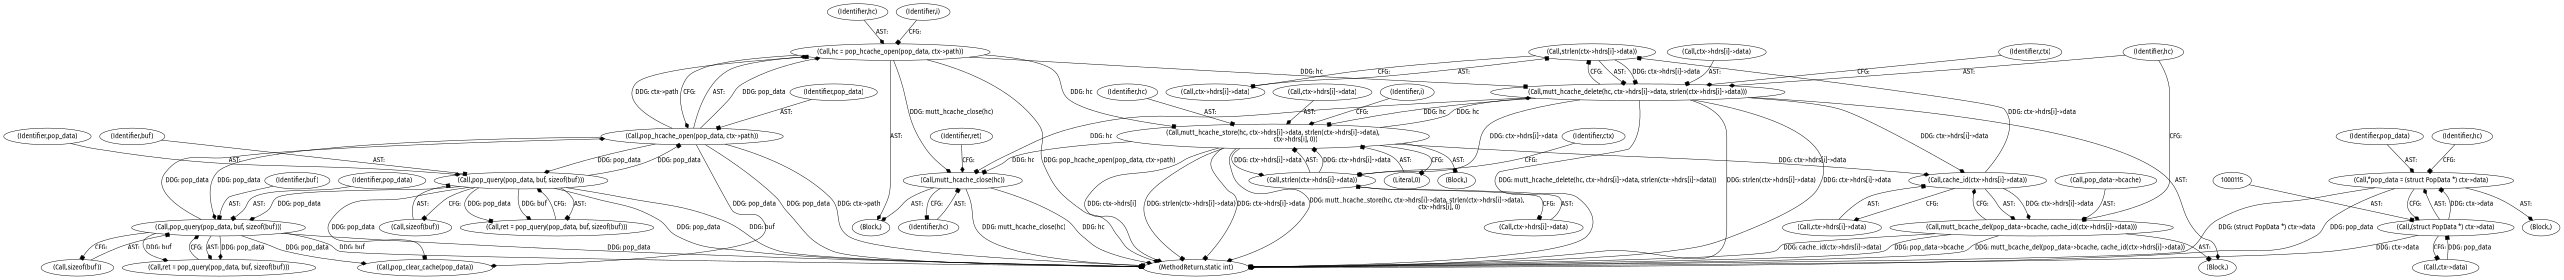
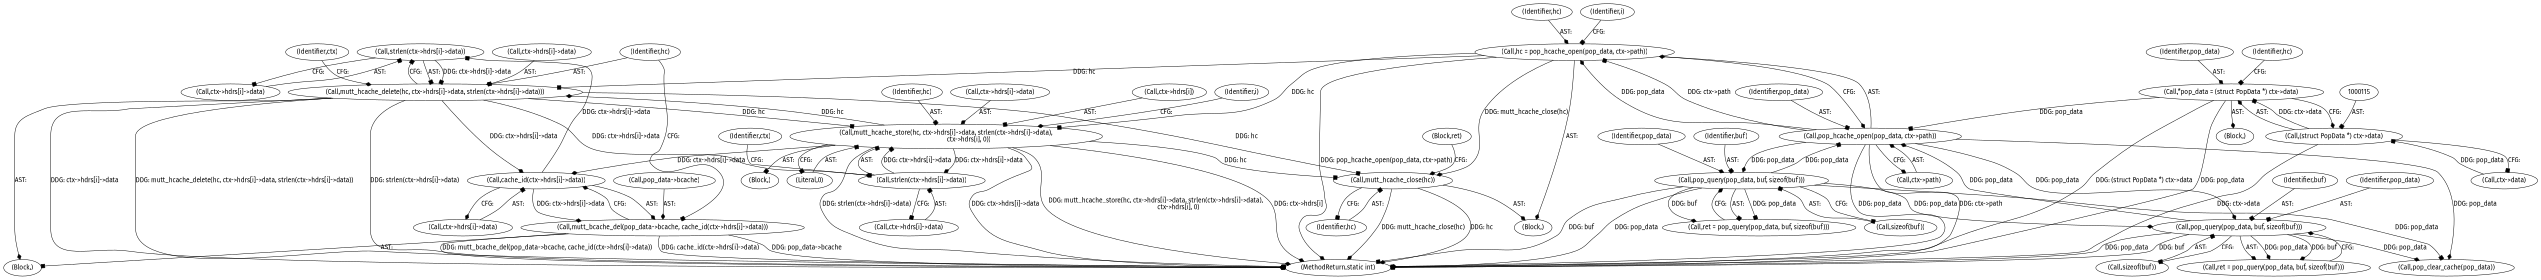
none -> (1169, 92)
none -> (2036, 109)
(961, 136) -> (1447, 136)
none -> (1919, 181)
